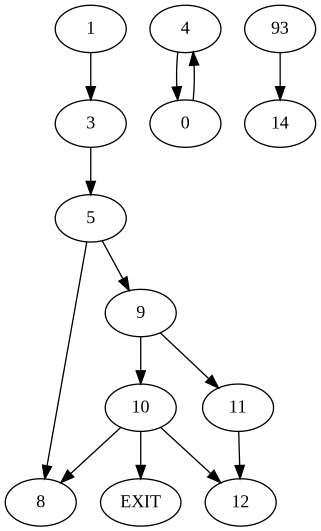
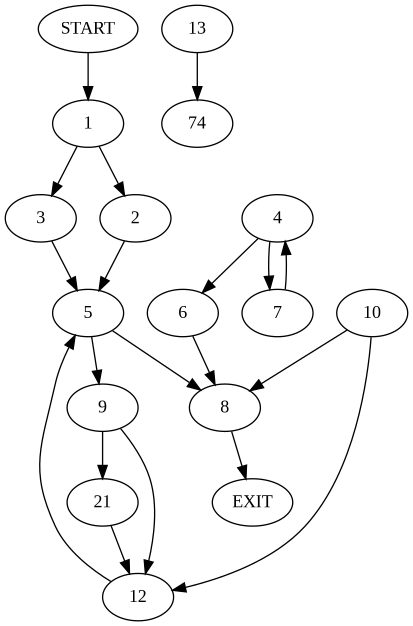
none -> (88, 29)
(280, 29) -> (197, 29)
(185, 124) -> (278, 313)
(280, 124) -> (197, 124)
none -> (135, 218)
none -> (183, 313)
(141, 354) -> (153, 491)
(238, 408) -> (103, 502)
(141, 449) -> (237, 449)
none -> (40, 476)
